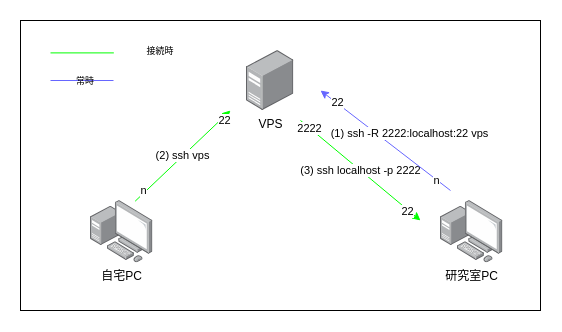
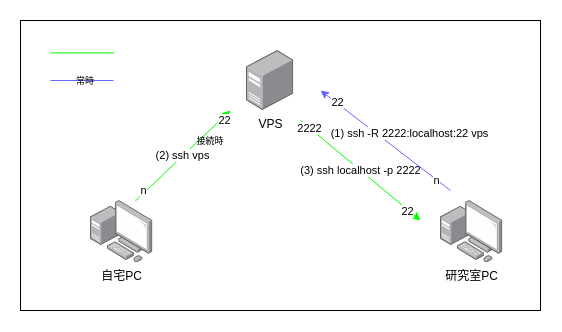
(161, 51) -> (211, 141)
